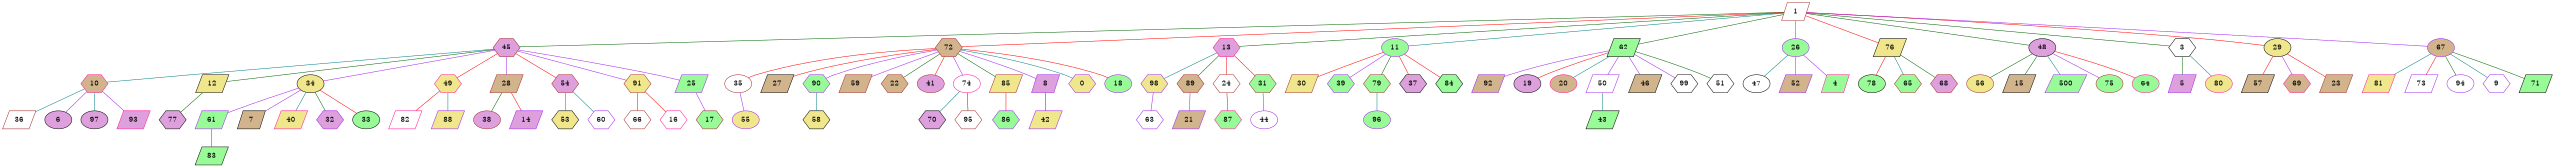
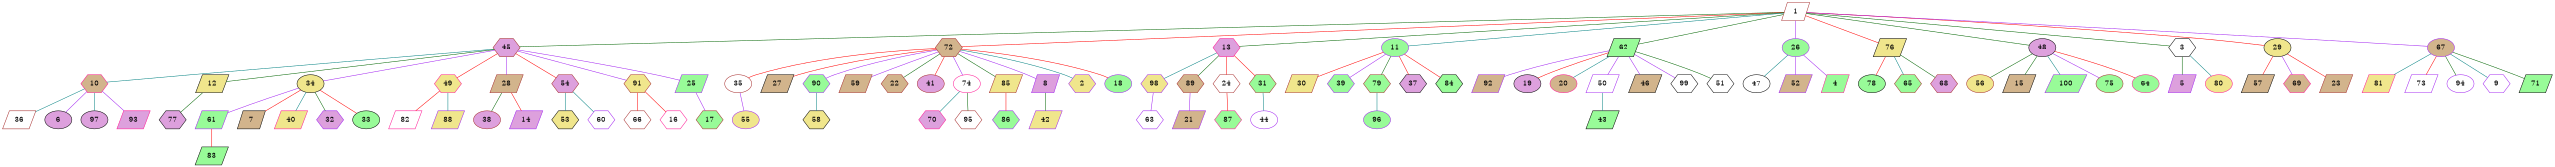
(1082, 84) -> (1082, 84)
(2066, 84) -> (2066, 84)
(283, 101) -> (283, 101)
(932, 120) -> (932, 120)
